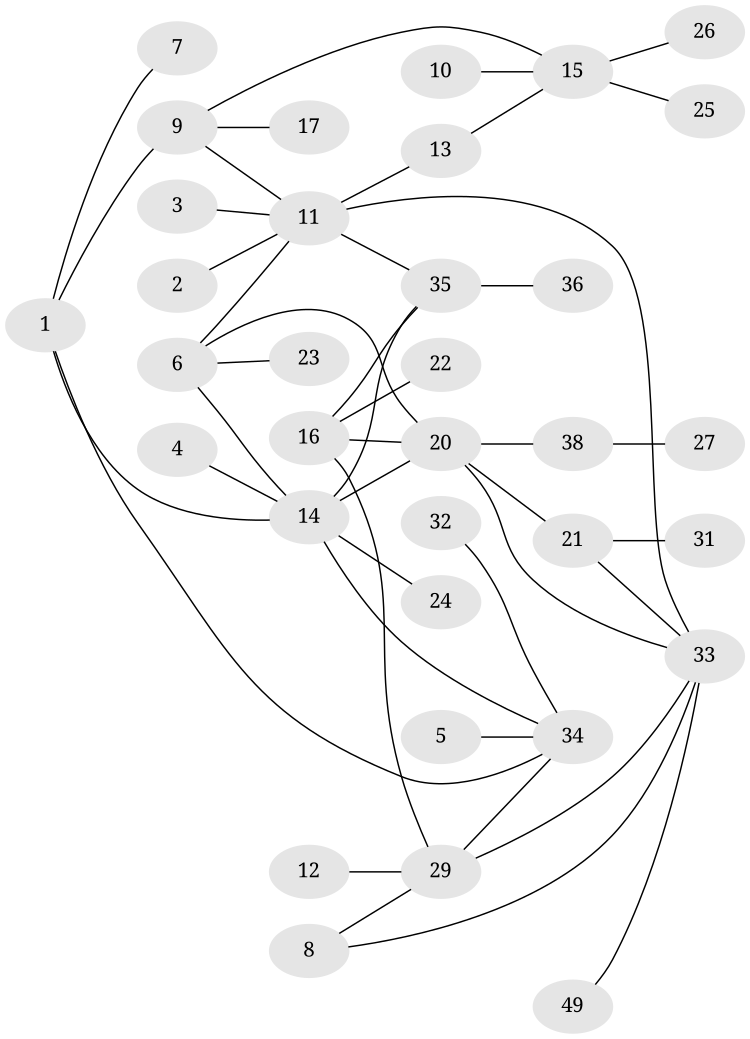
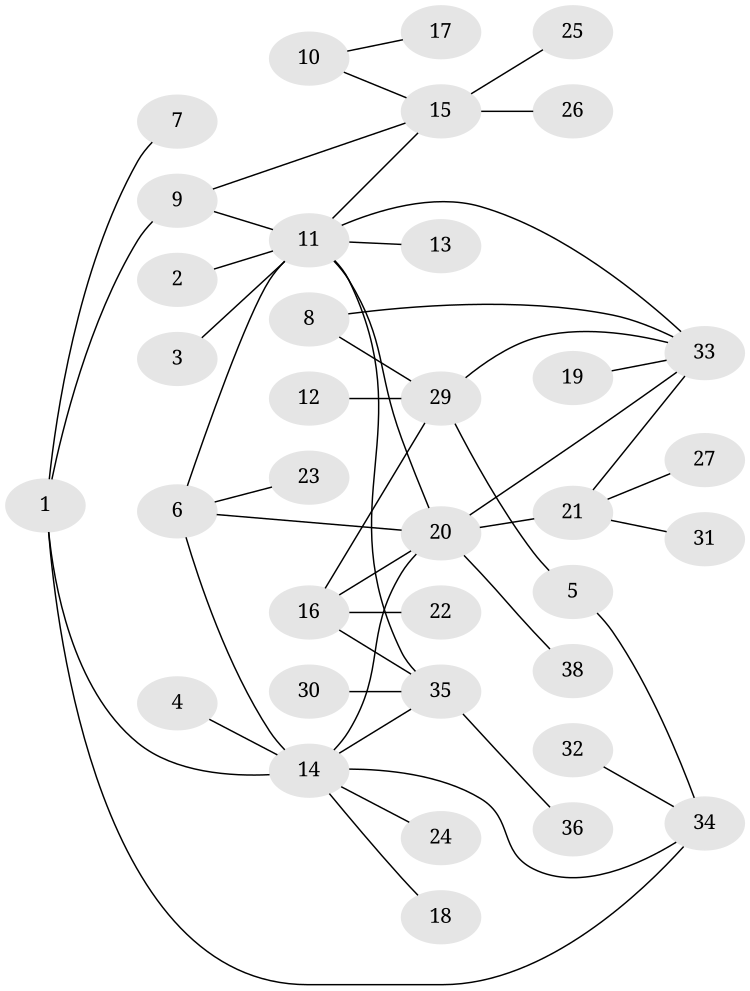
(507, 111) -> (375, 176)
(243, 127) -> (375, 45)
none -> (387, 389)
(639, 444) -> (639, 486)
none -> (309, 692)
(507, 804) -> (502, 507)
none -> (441, 917)
(573, 1007) -> (573, 378)
